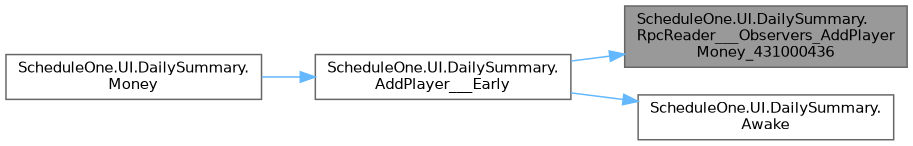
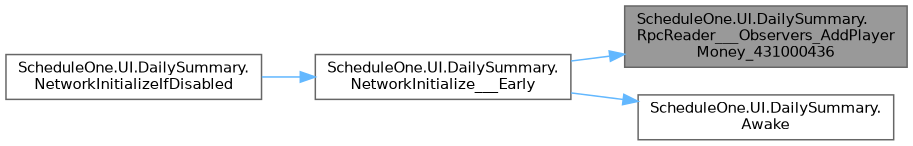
(134, 77) -> (134, 77)
(443, 77) -> (443, 77)
